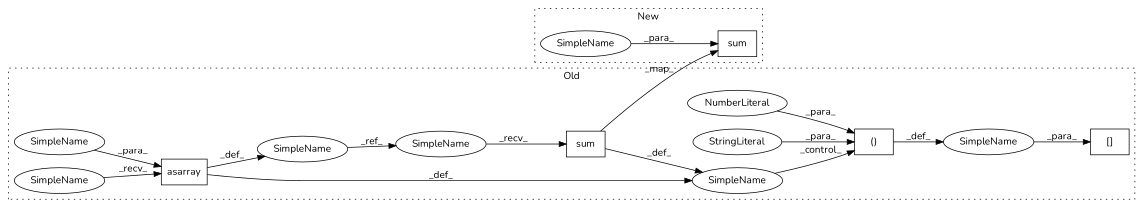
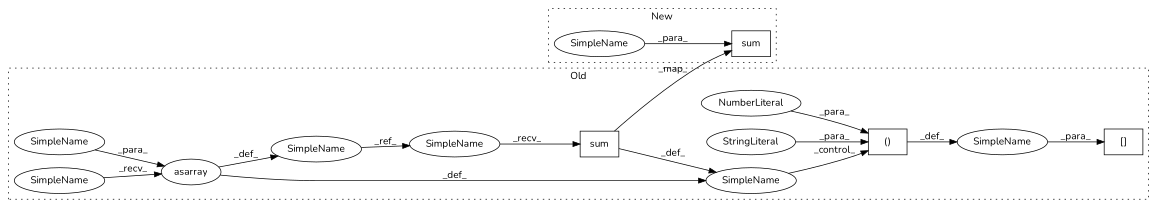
(184, 172) -> (191, 172)
